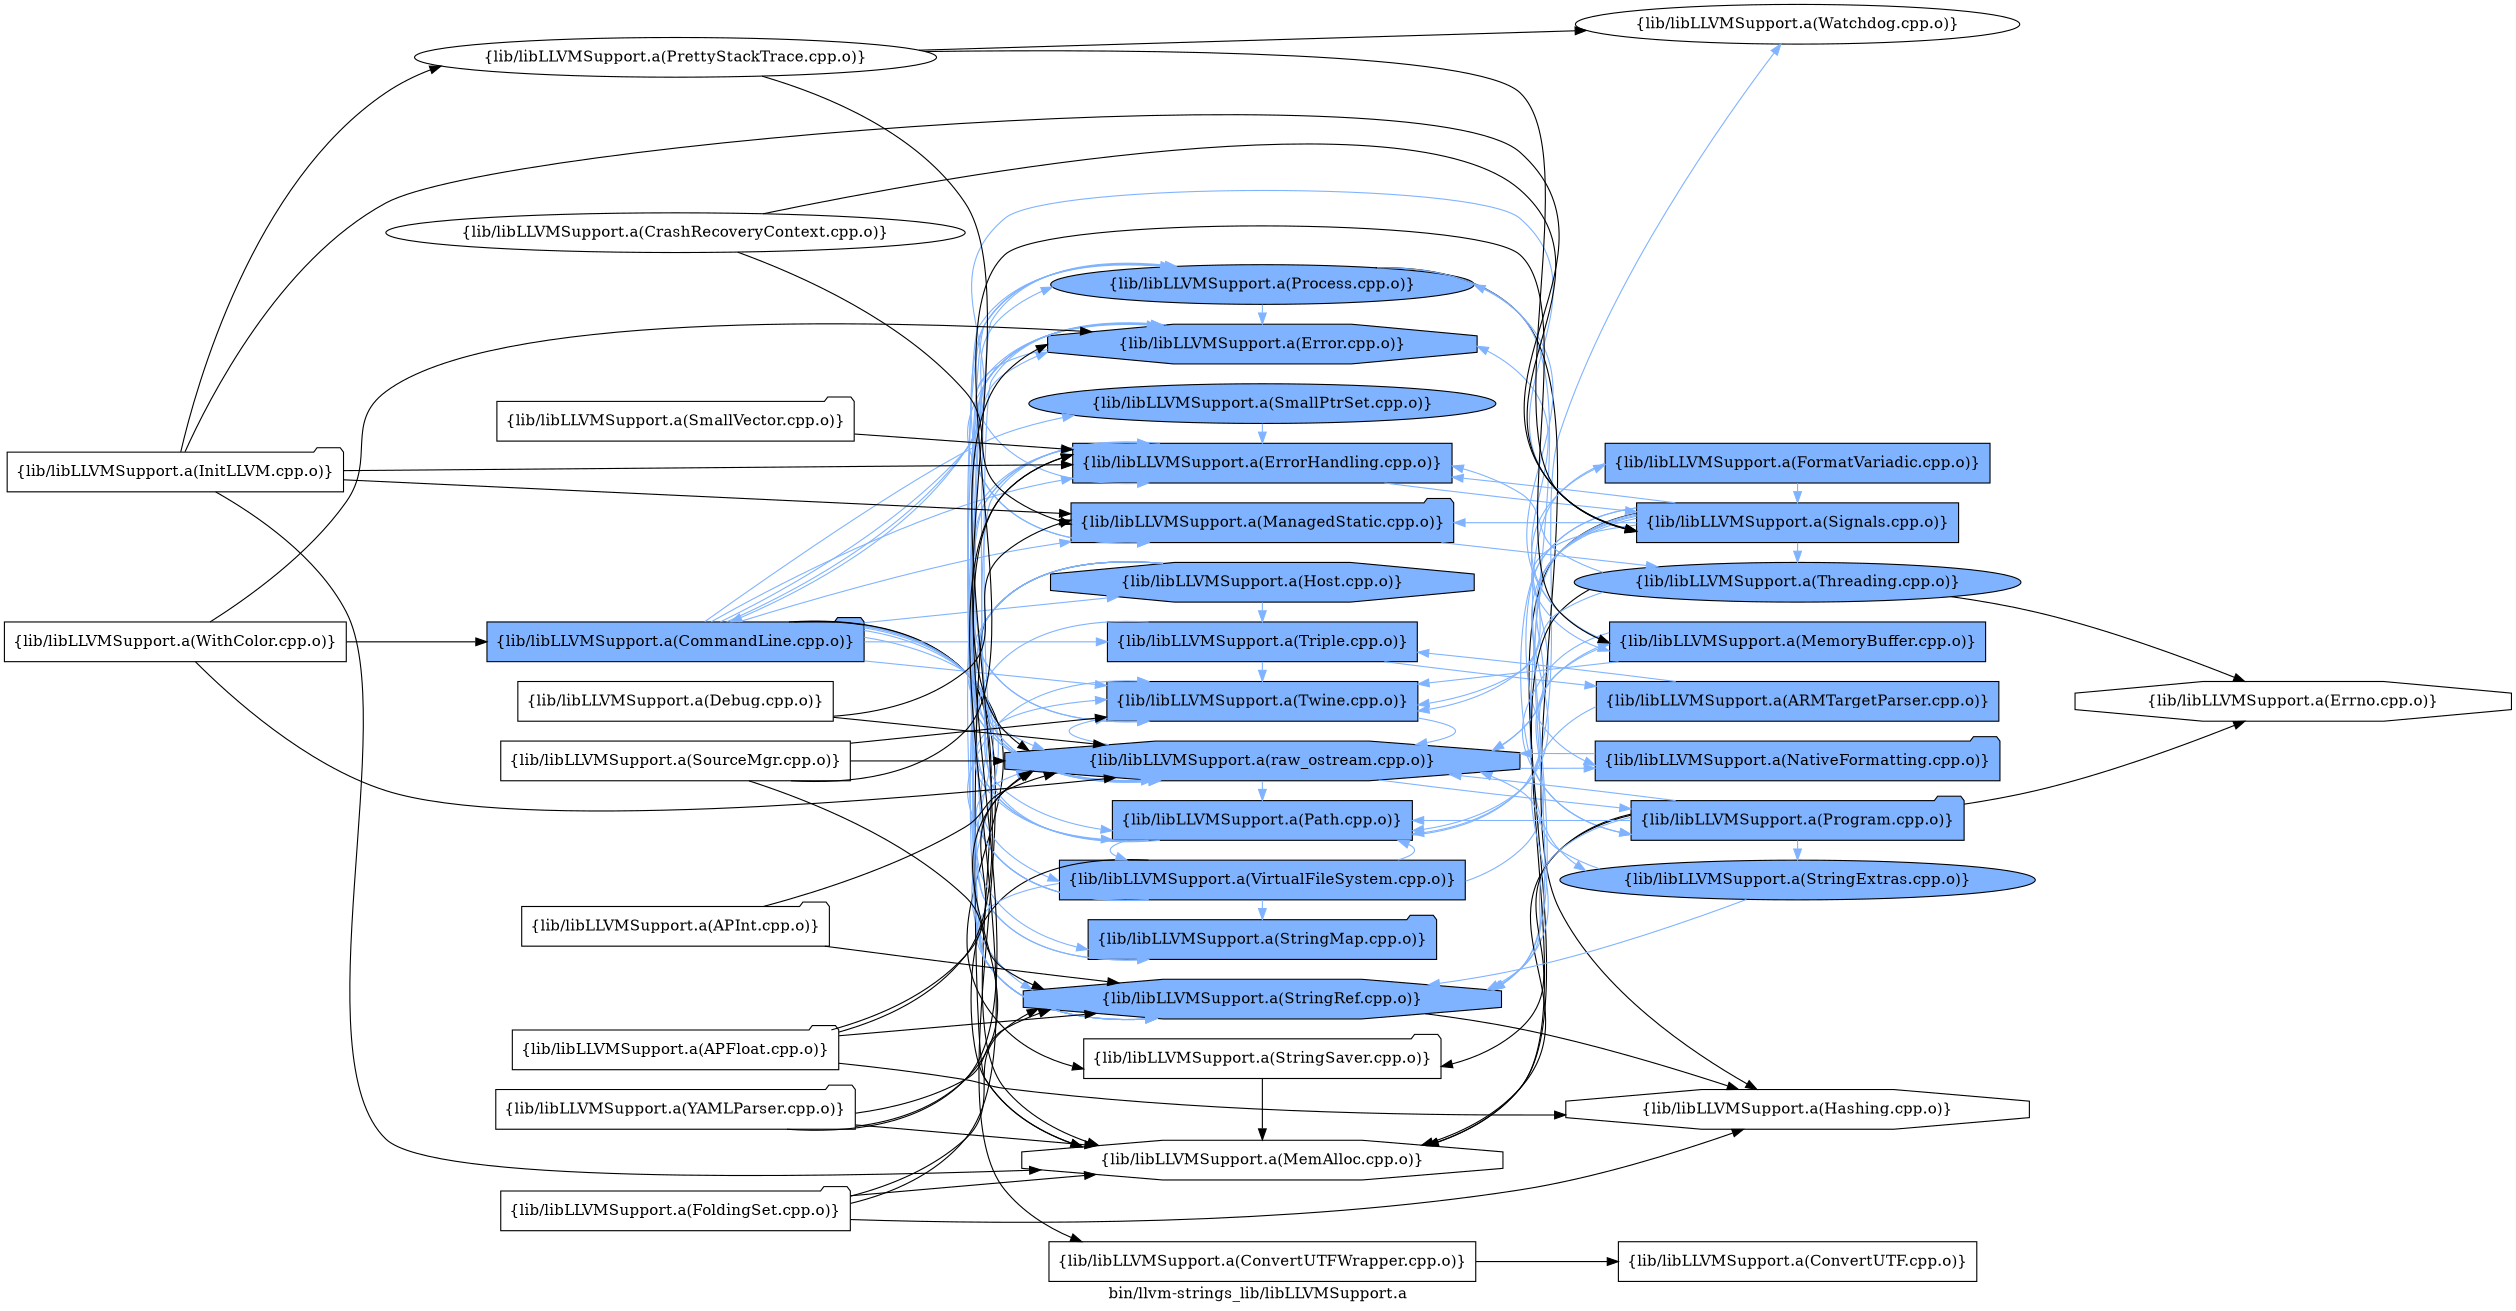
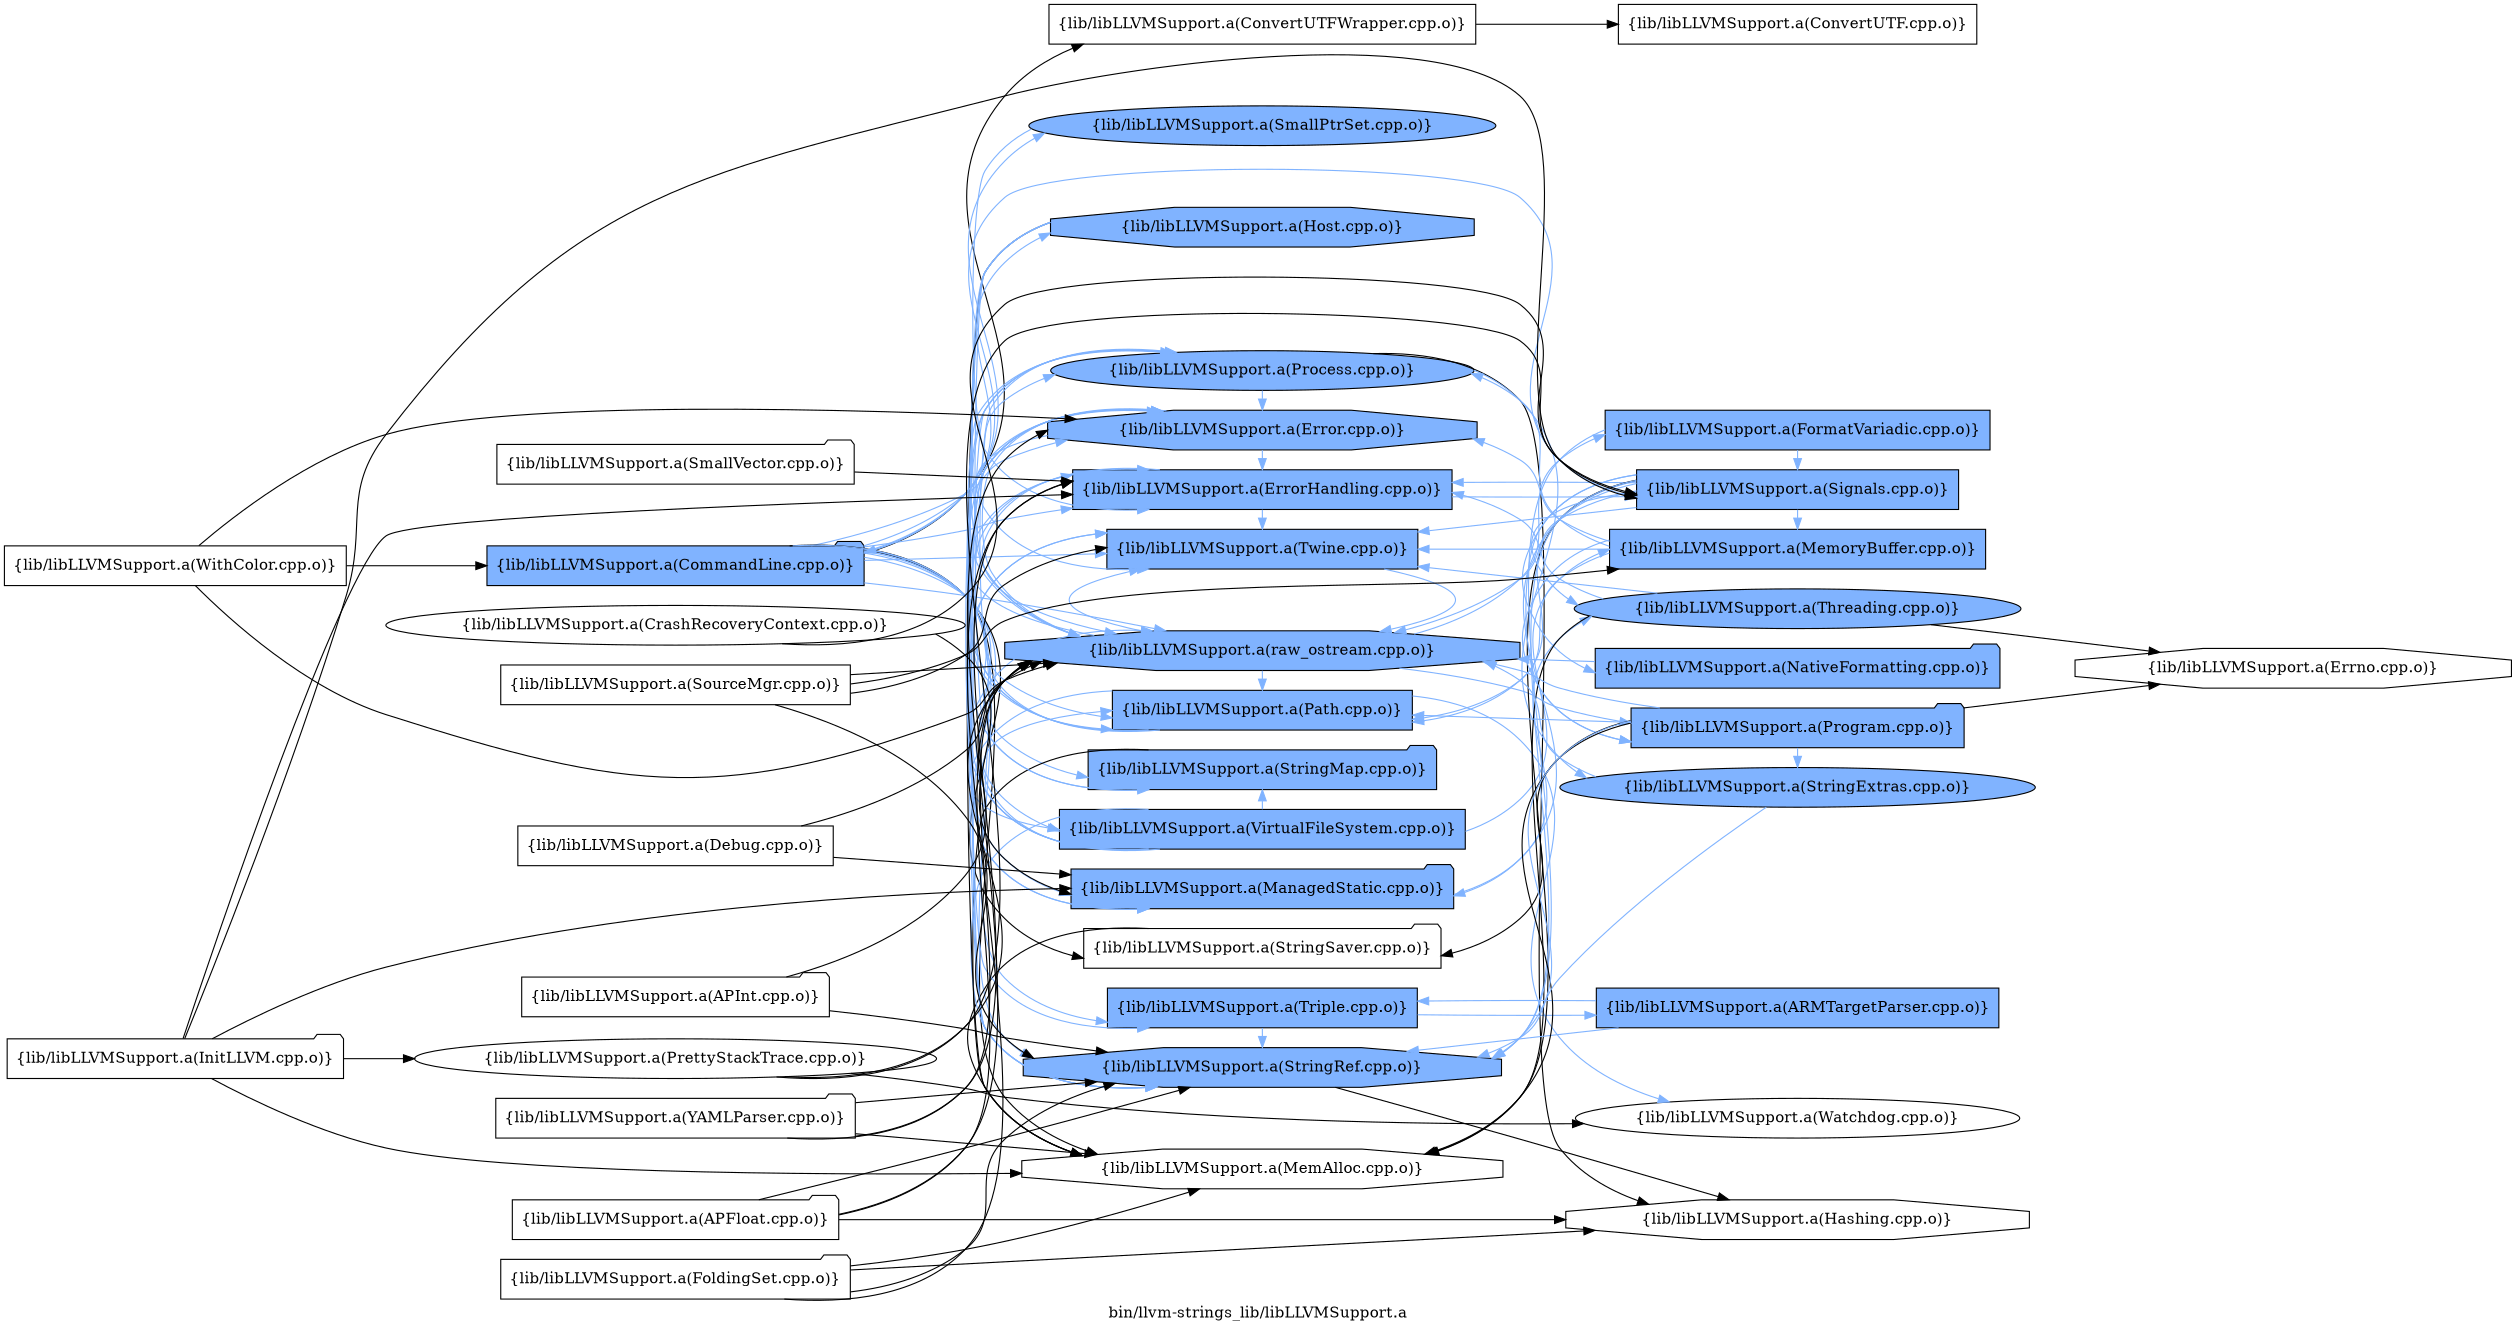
(1262, 666) -> none
(1552, 768) -> none
(973, 963) -> (1012, 781)
